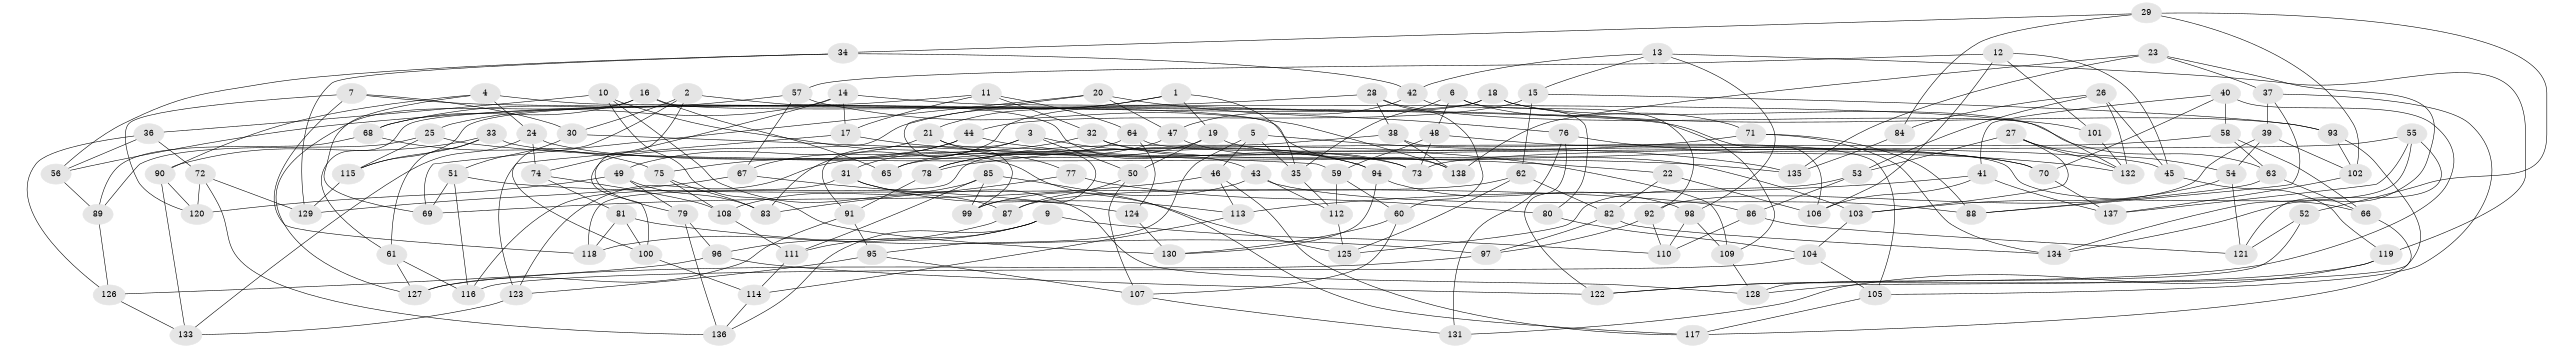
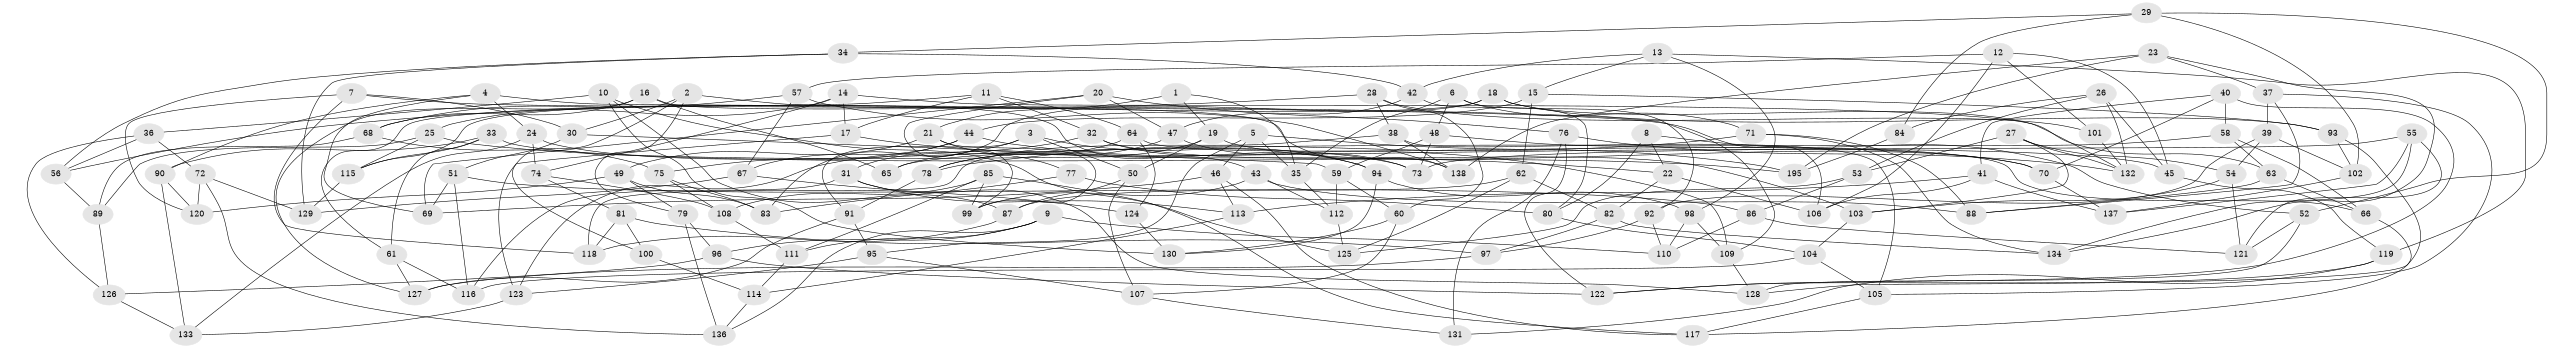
none -> (1647, 134)
(790, 148) -> none
(1795, 174) -> (1795, 174)
